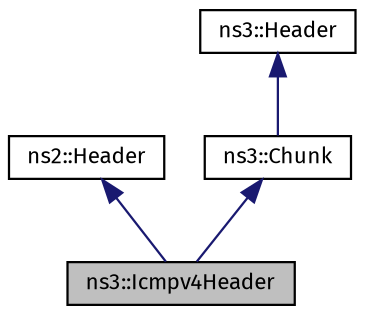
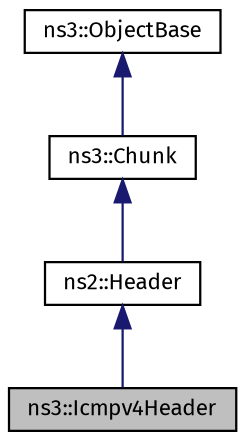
(278, 32) -> (123, 32)
(222, 230) -> (123, 232)
